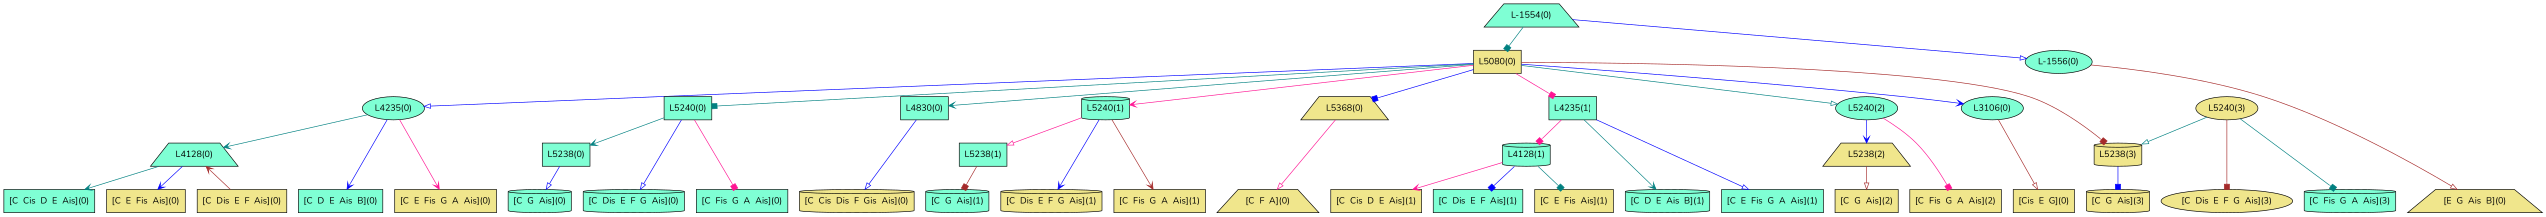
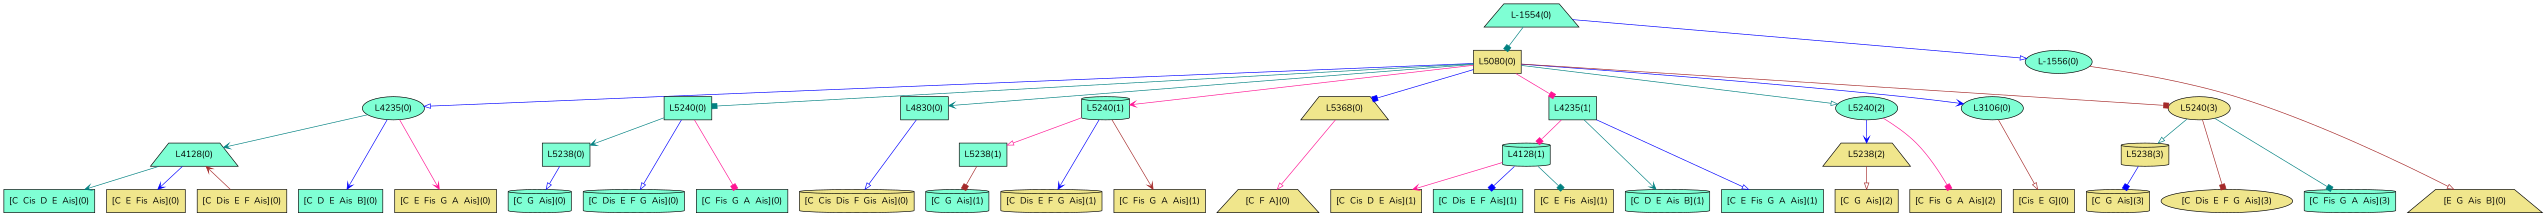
(1818, 70) -> (1842, 85)
